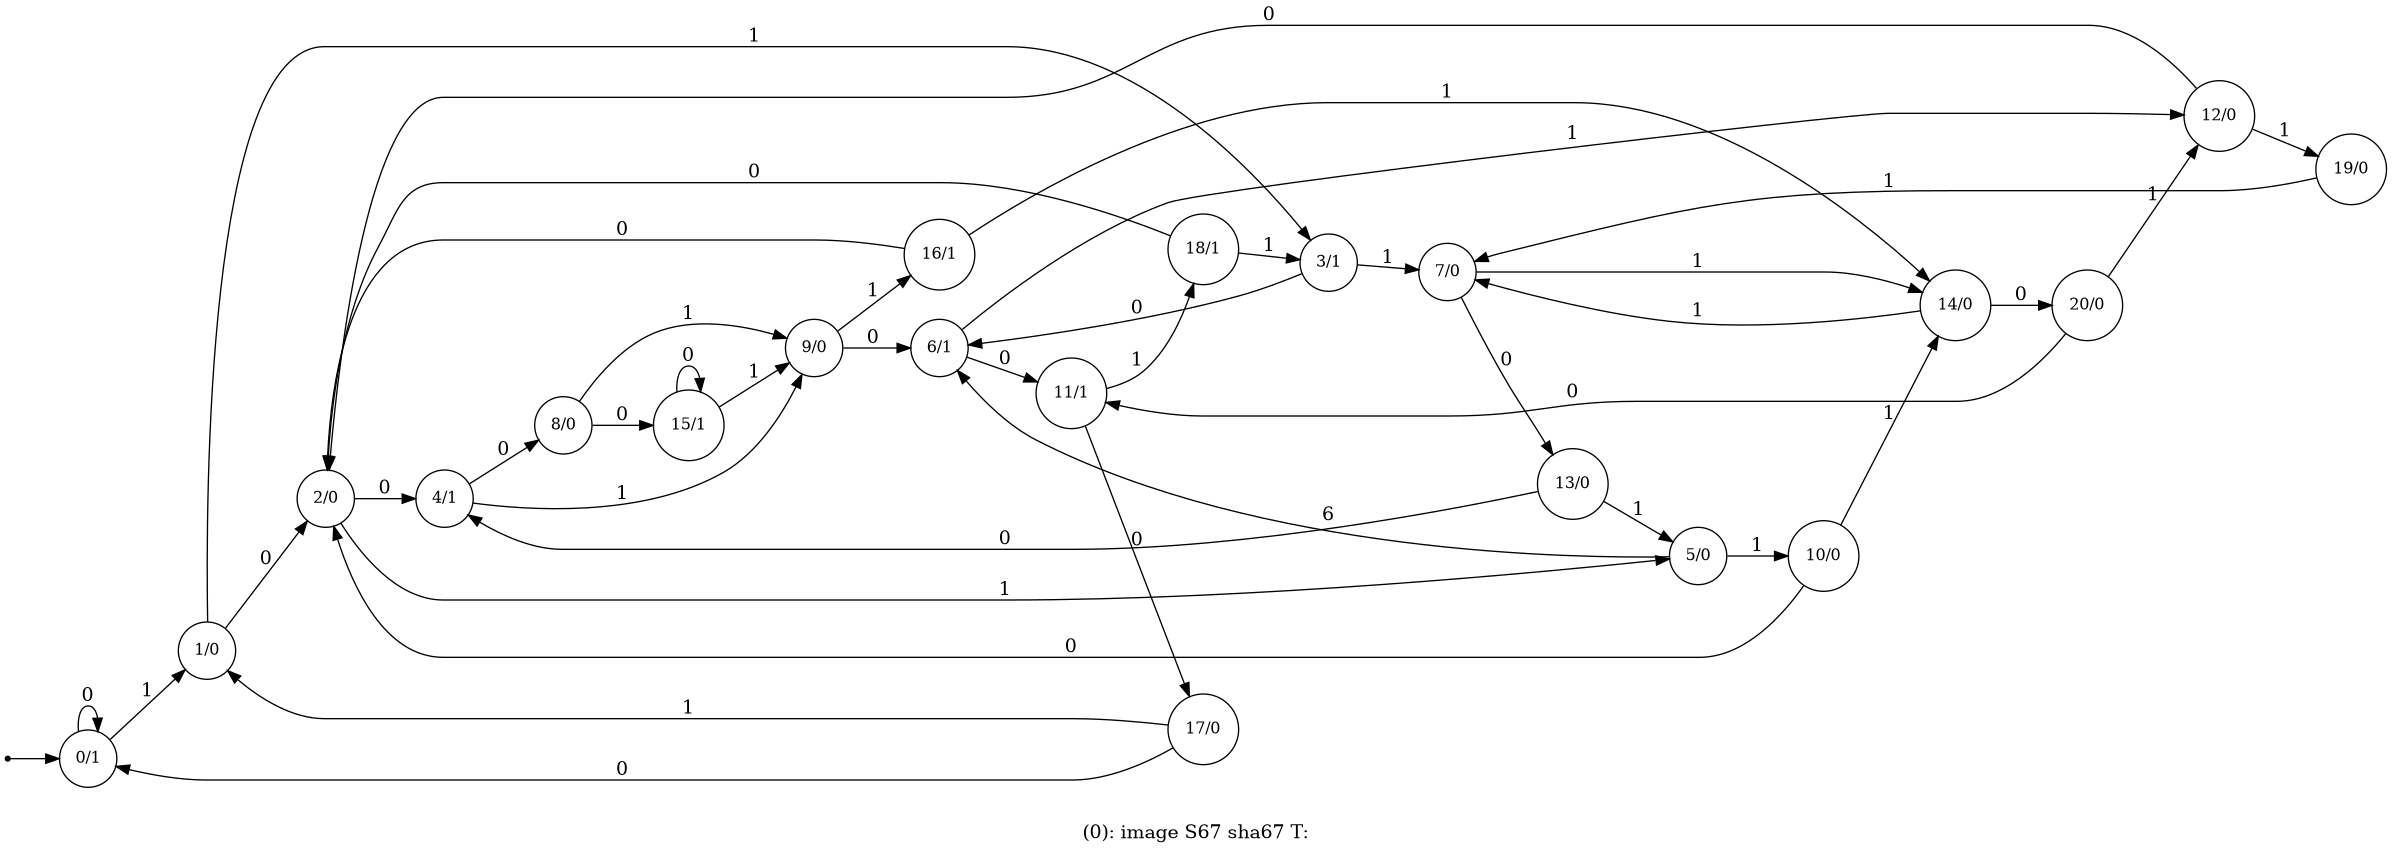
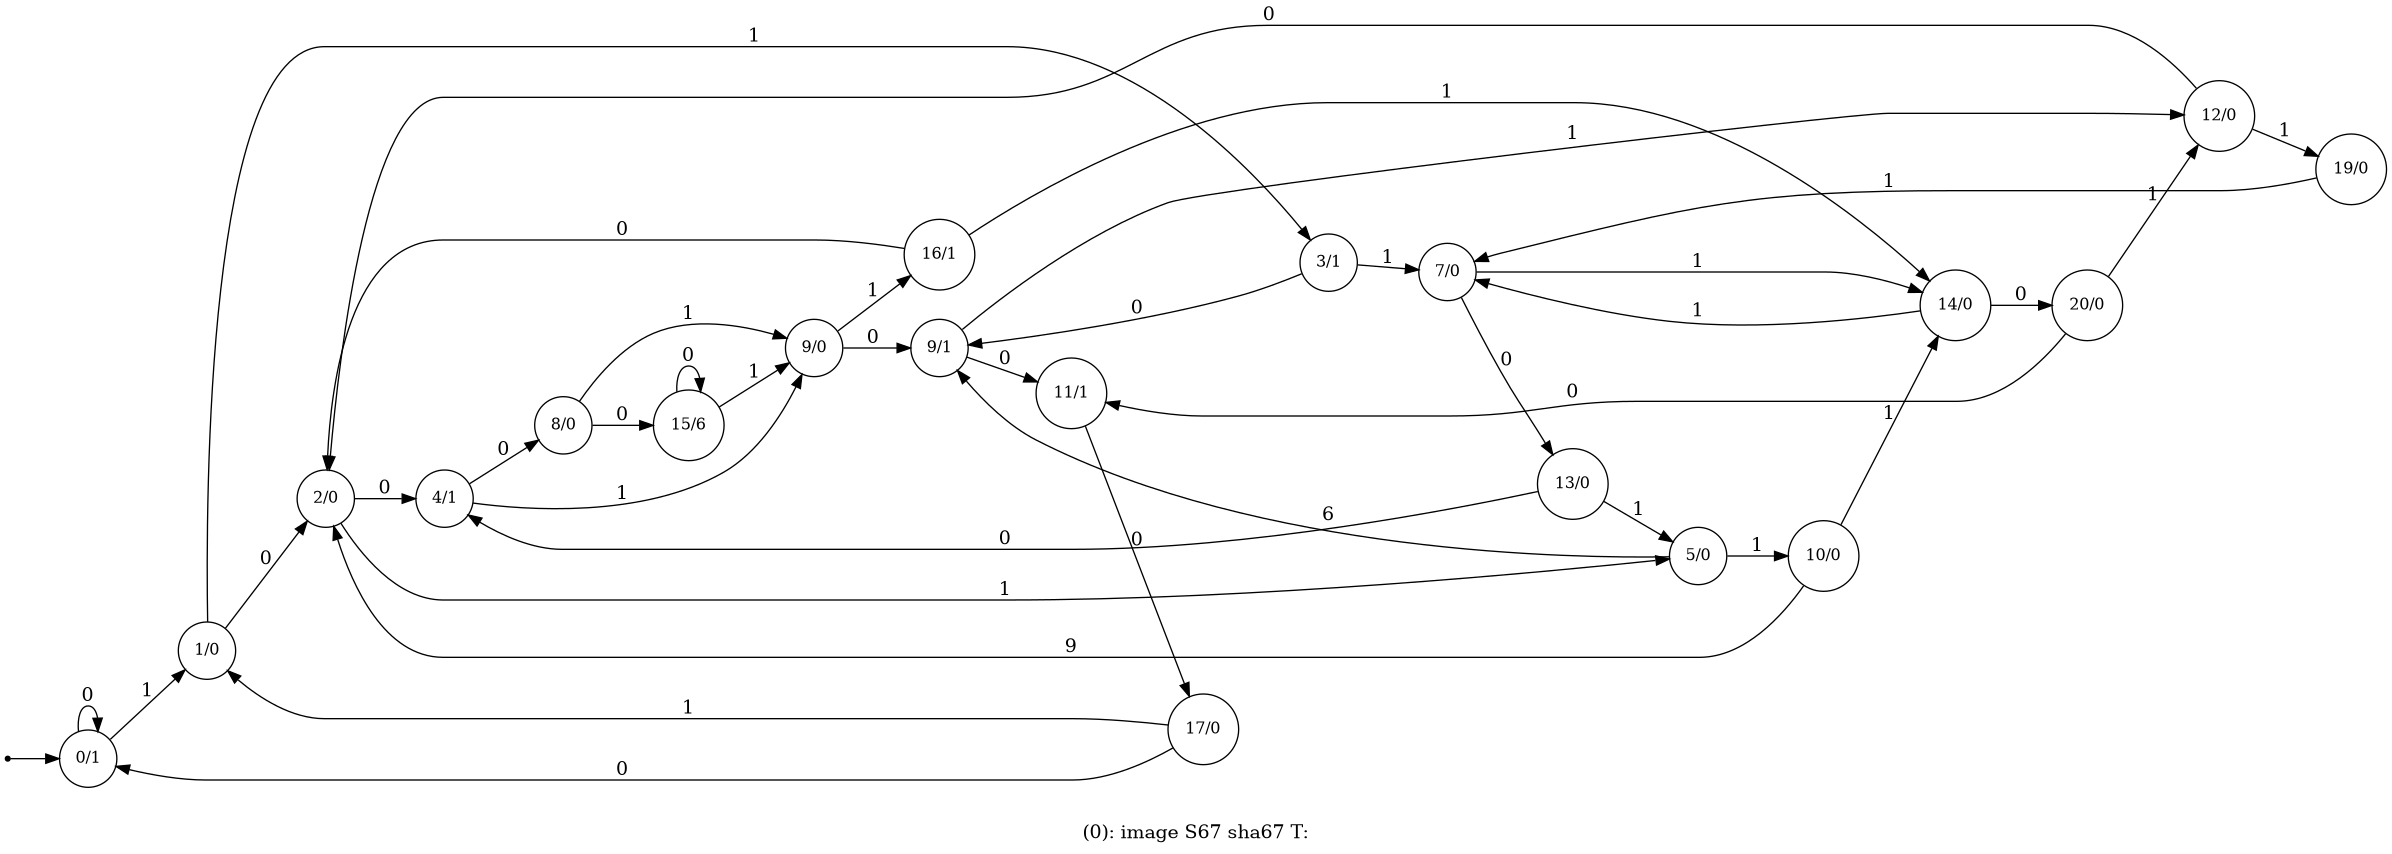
(1203, 249) -> none
(939, 348) -> (939, 348)
(689, 425) -> (689, 425)
(1071, 647) -> (1071, 647)
